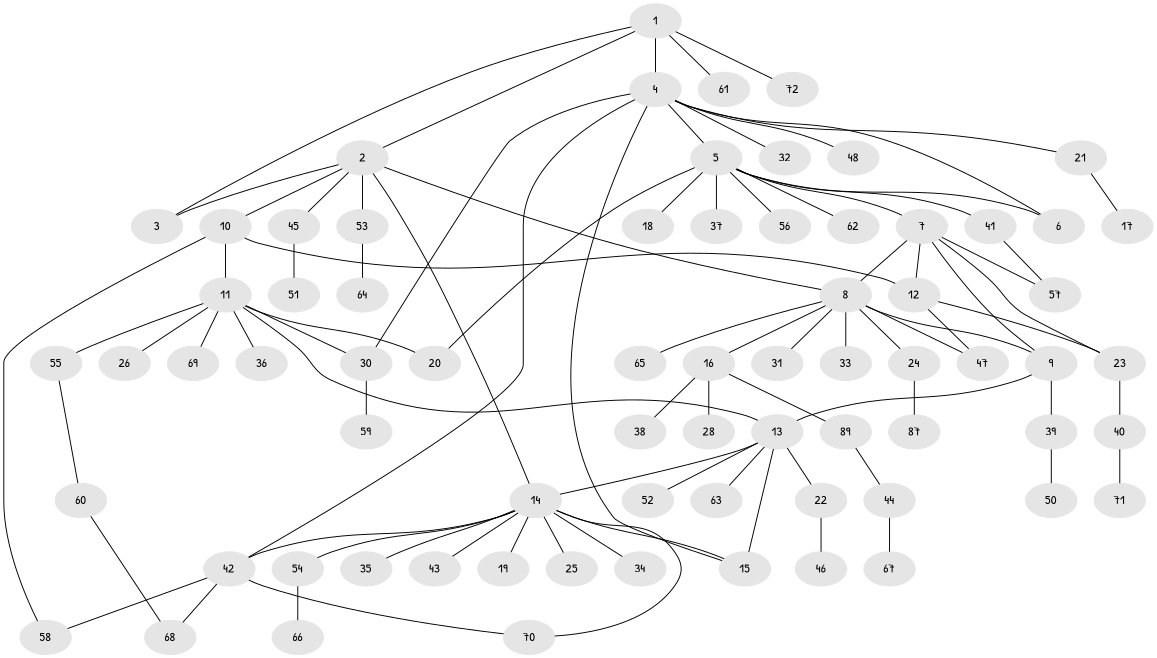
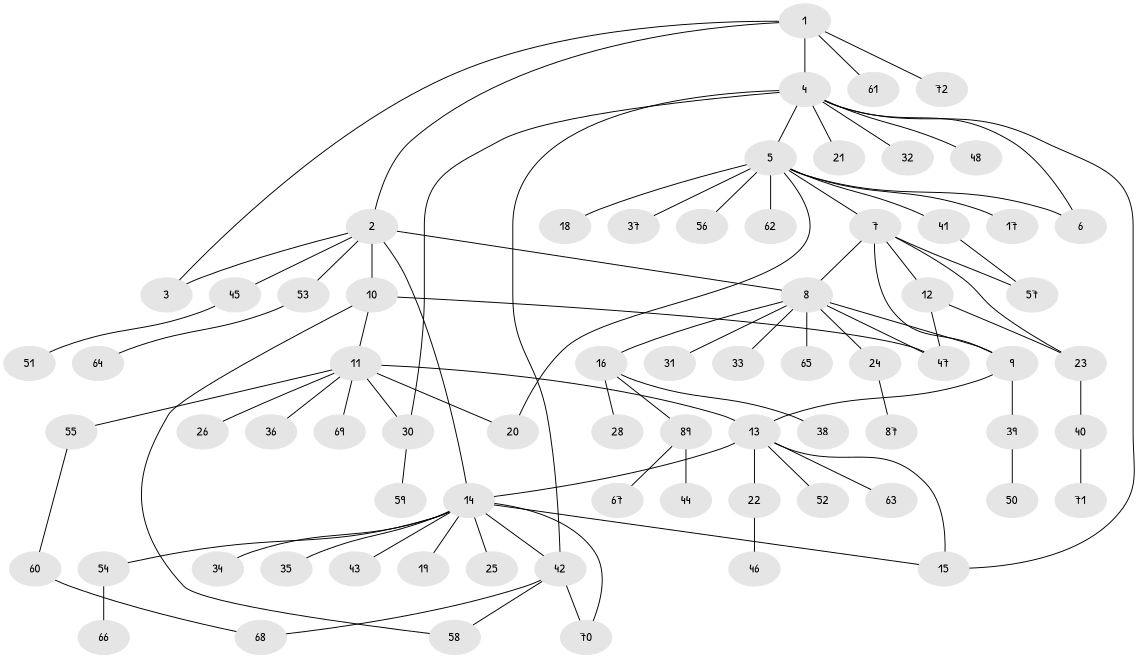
(1104, 192) -> (938, 199)
(570, 261) -> (662, 314)
(890, 535) -> (658, 460)
